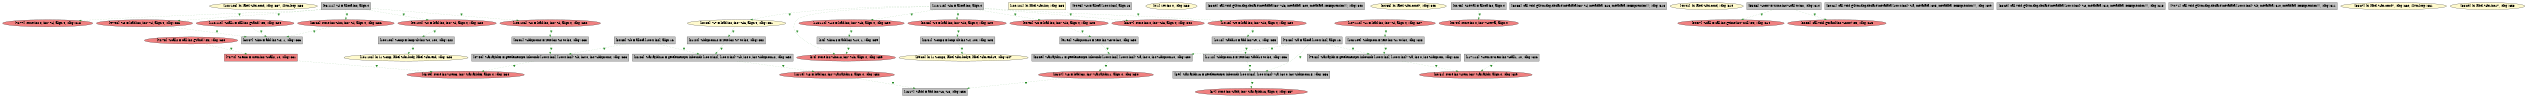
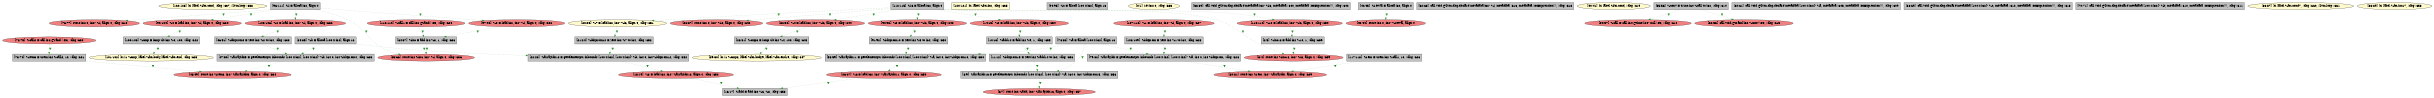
(1409, 6) -> none
(310, 32) -> (426, 48)
(261, 58) -> (49, 58)
